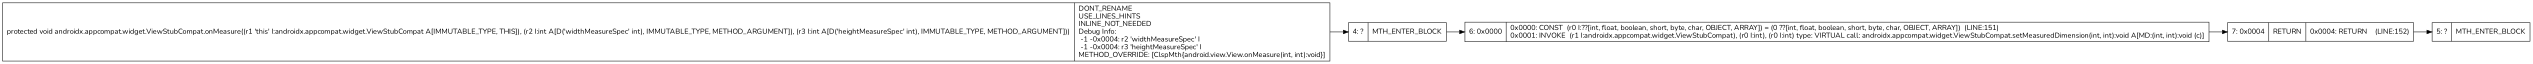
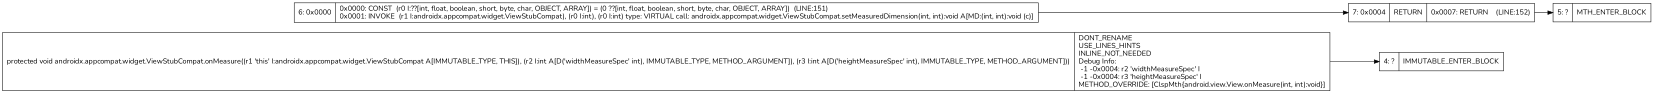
(1407, 32) -> (1451, 61)
(1453, 32) -> none
(2360, 32) -> (1481, 12)
